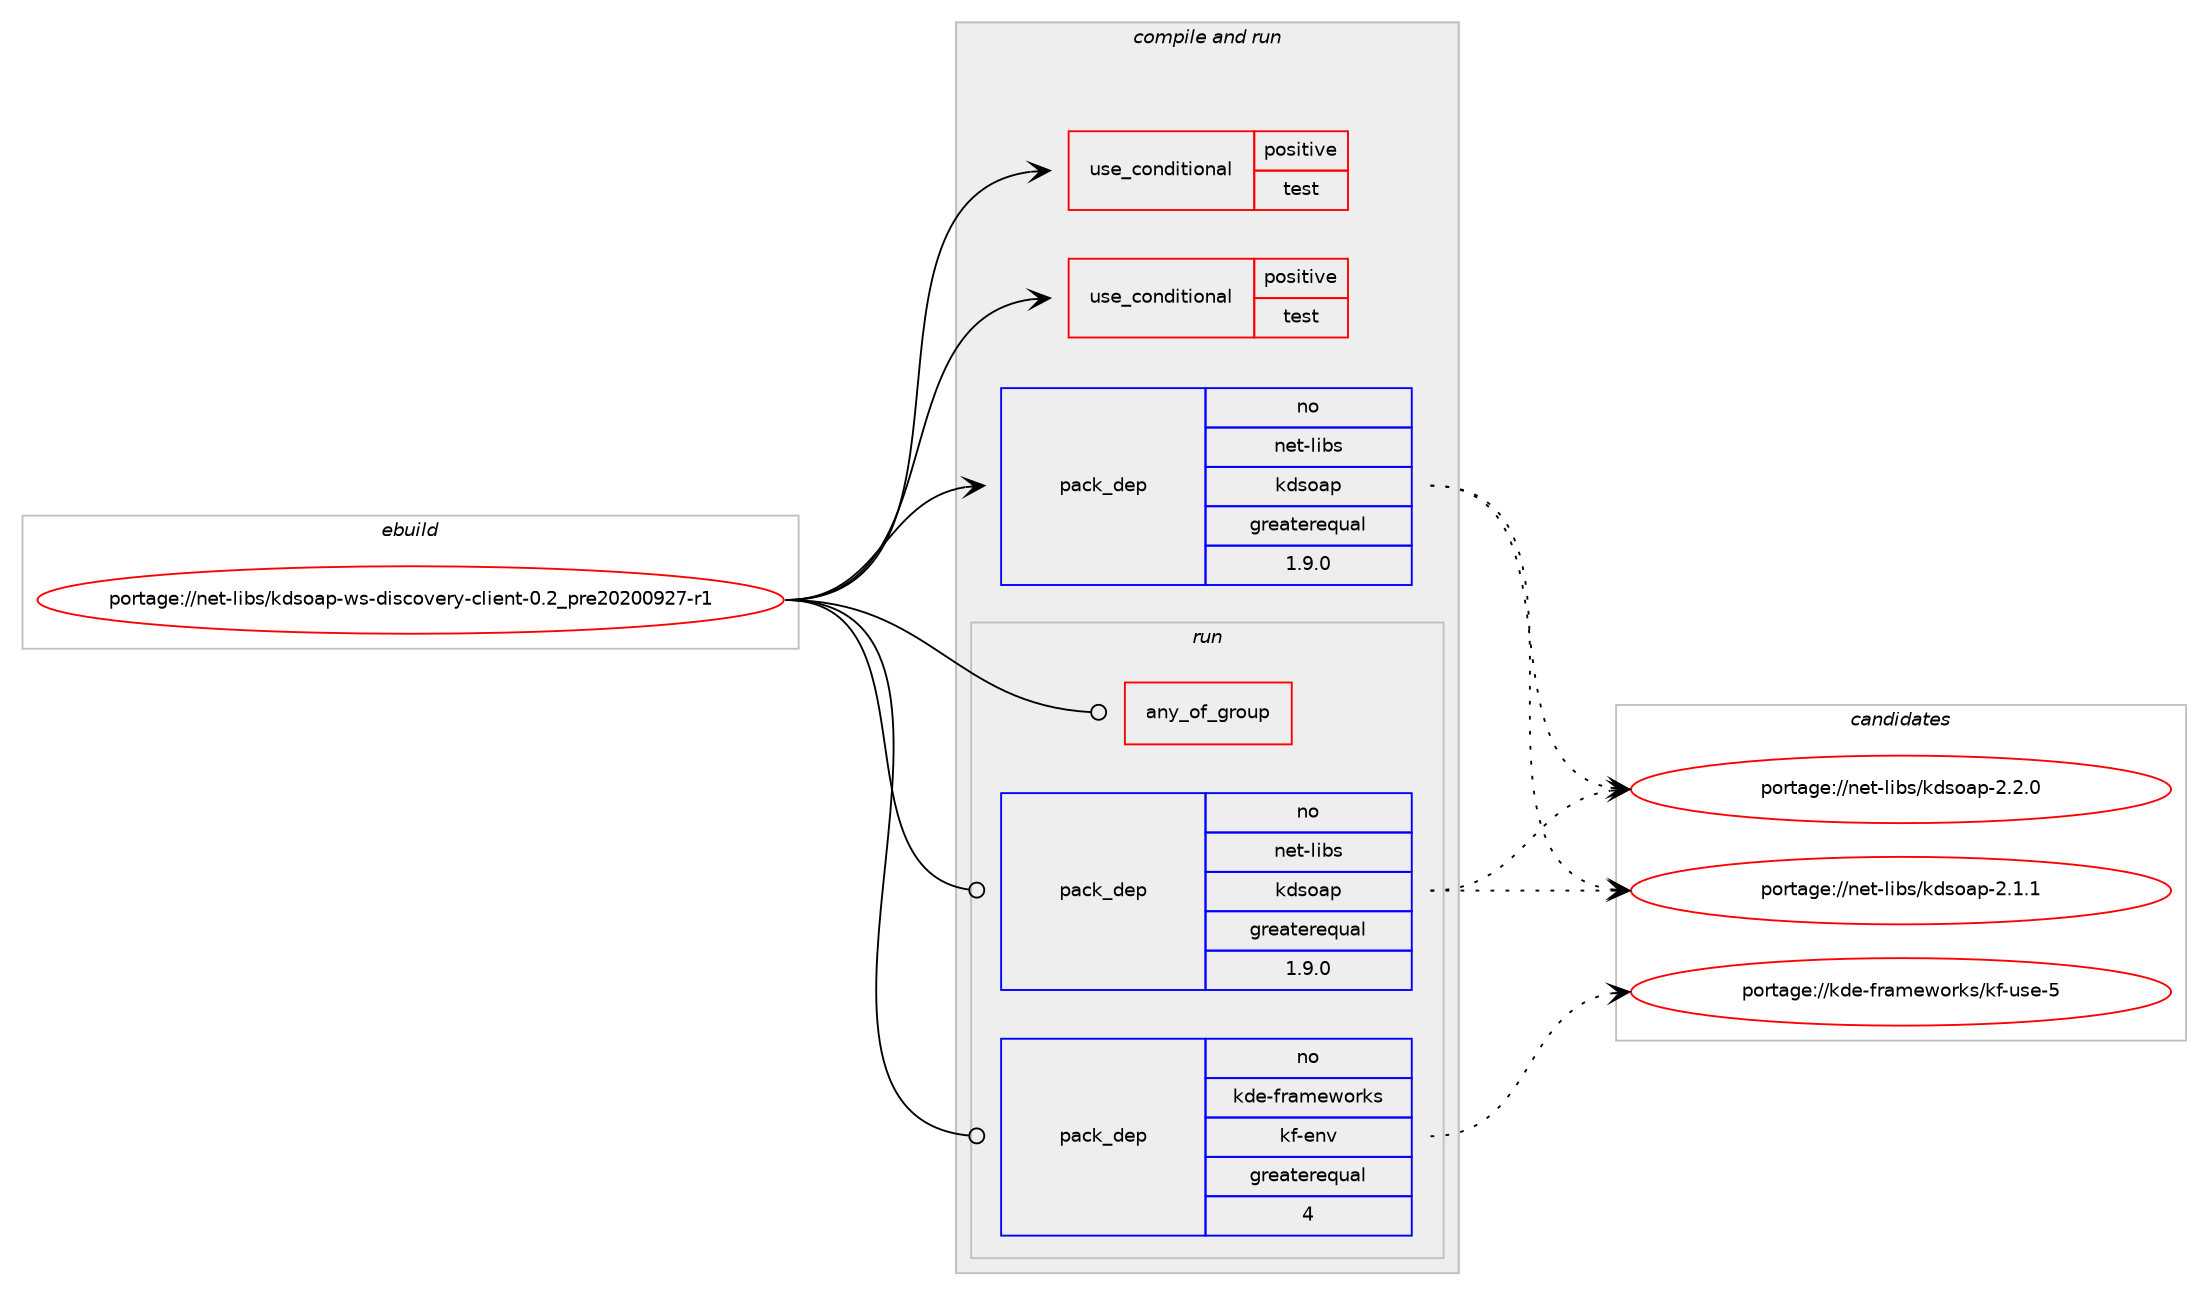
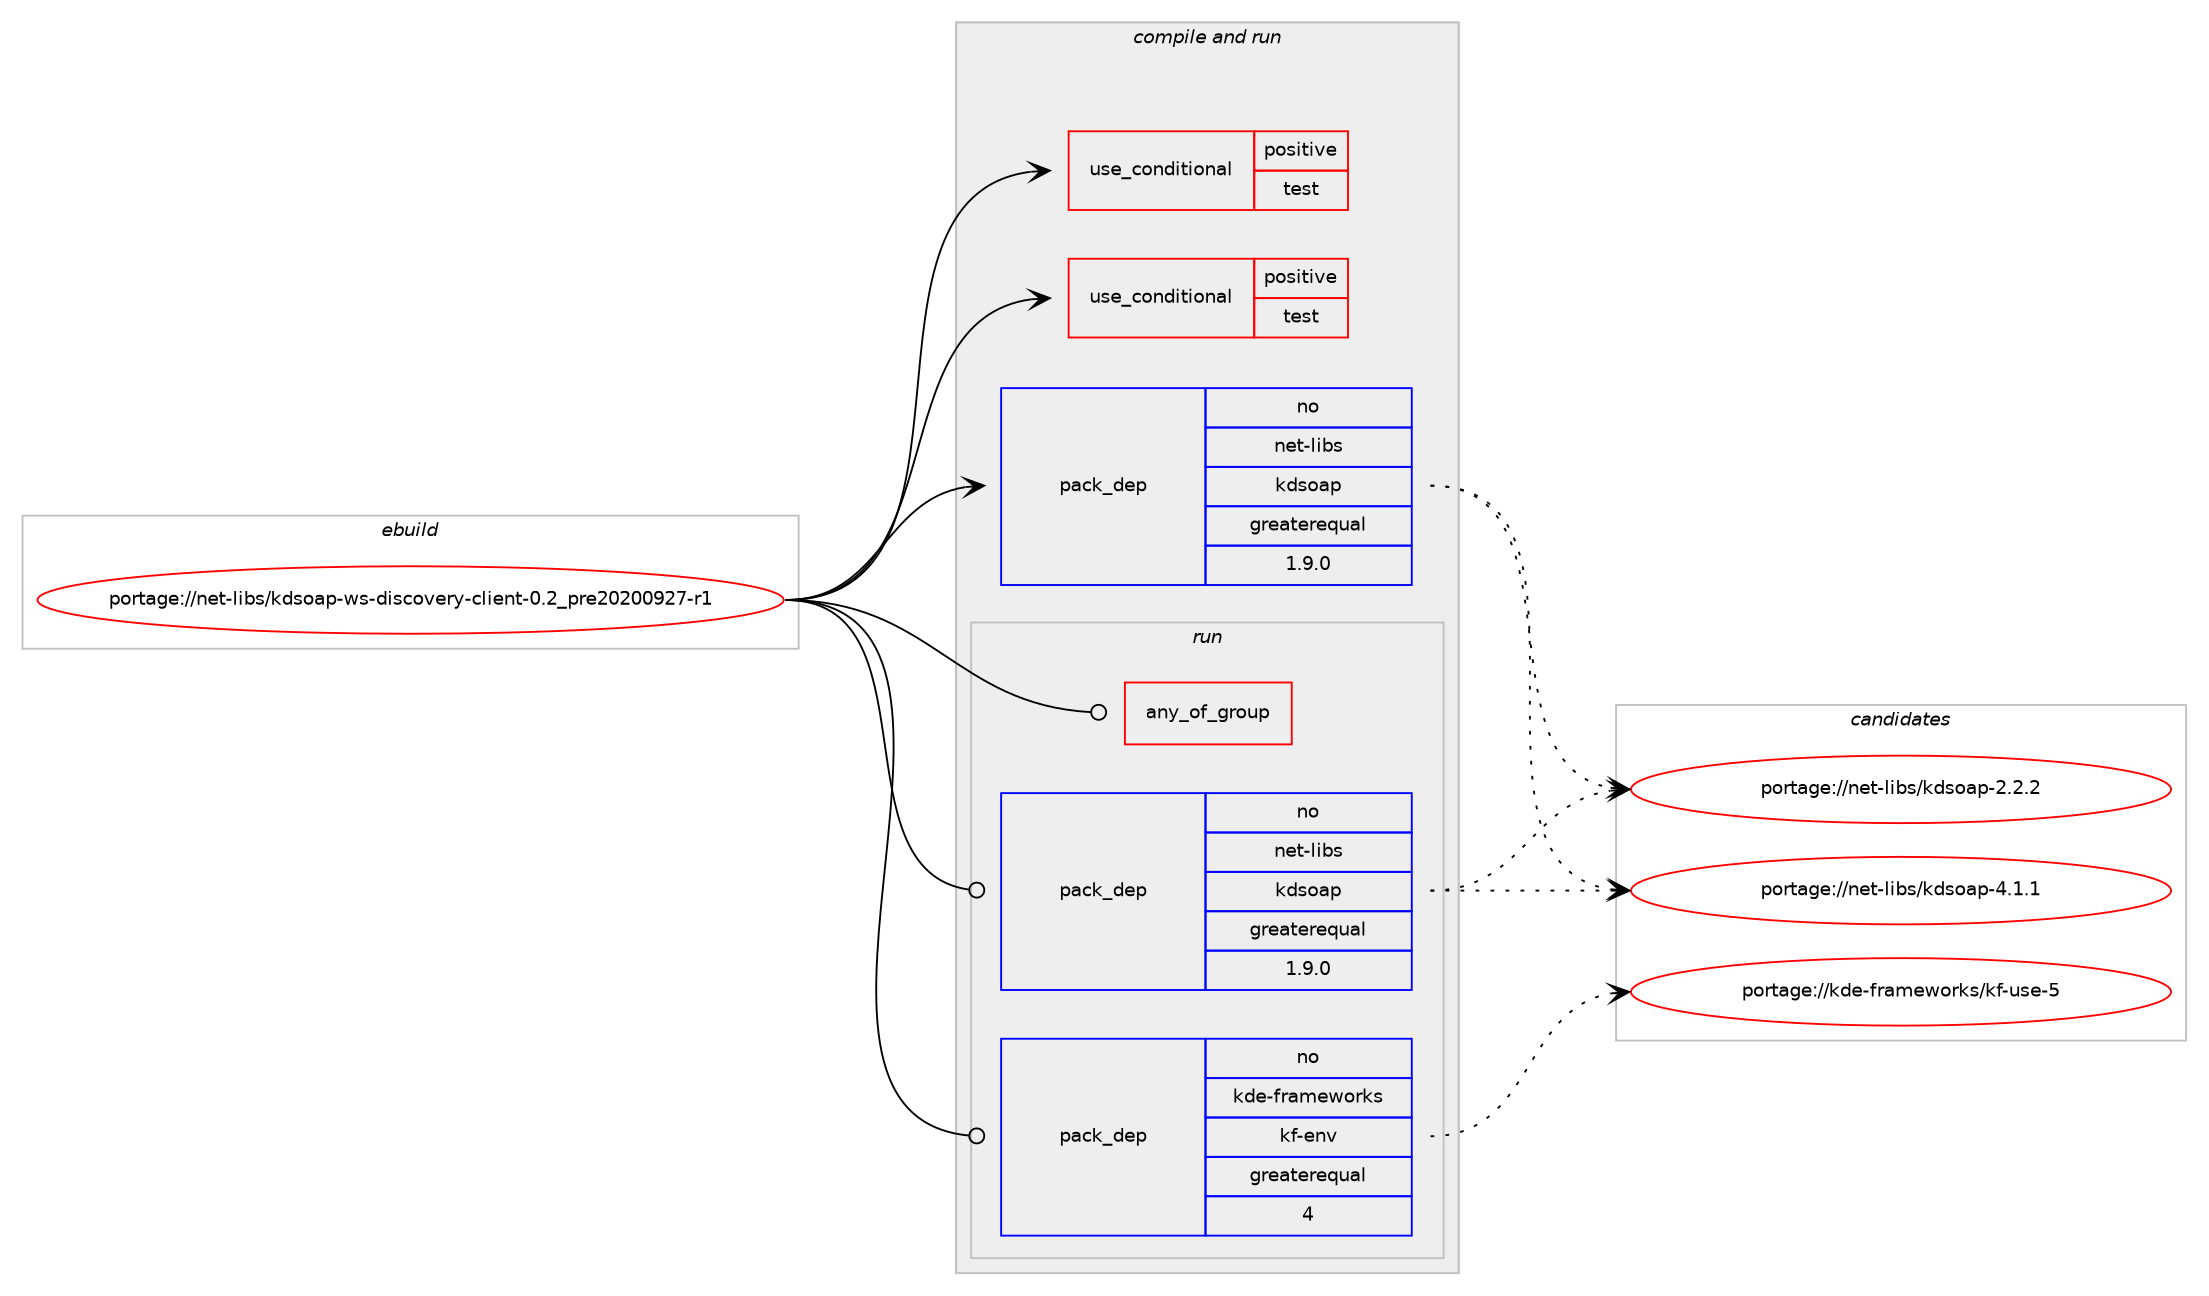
(1901, 789) -> (1901, 789)
(1901, 891) -> (1901, 891)
